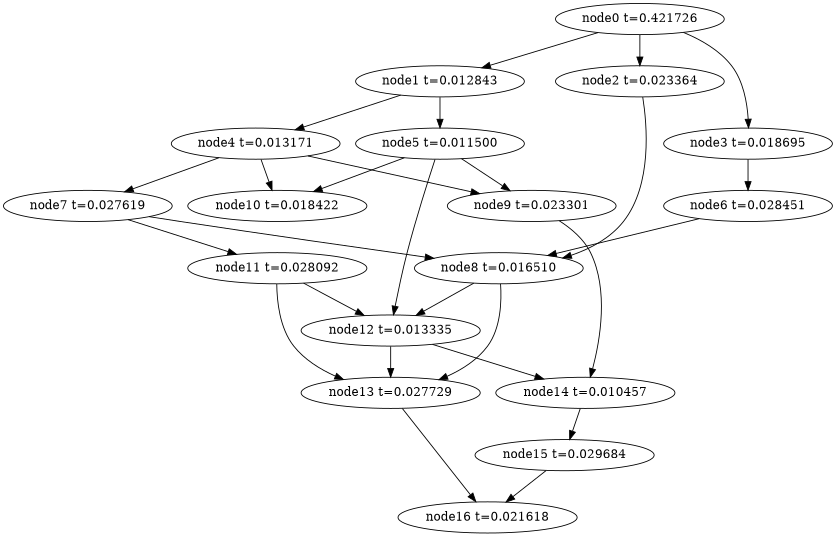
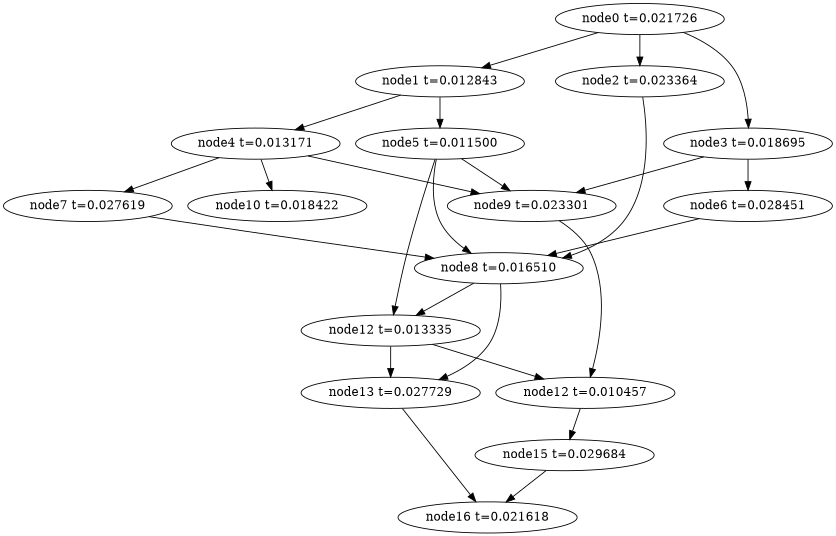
(640, 19) -> (640, 19)
none -> (650, 172)
(361, 174) -> (436, 209)
(277, 268) -> none
(585, 393) -> (585, 393)
